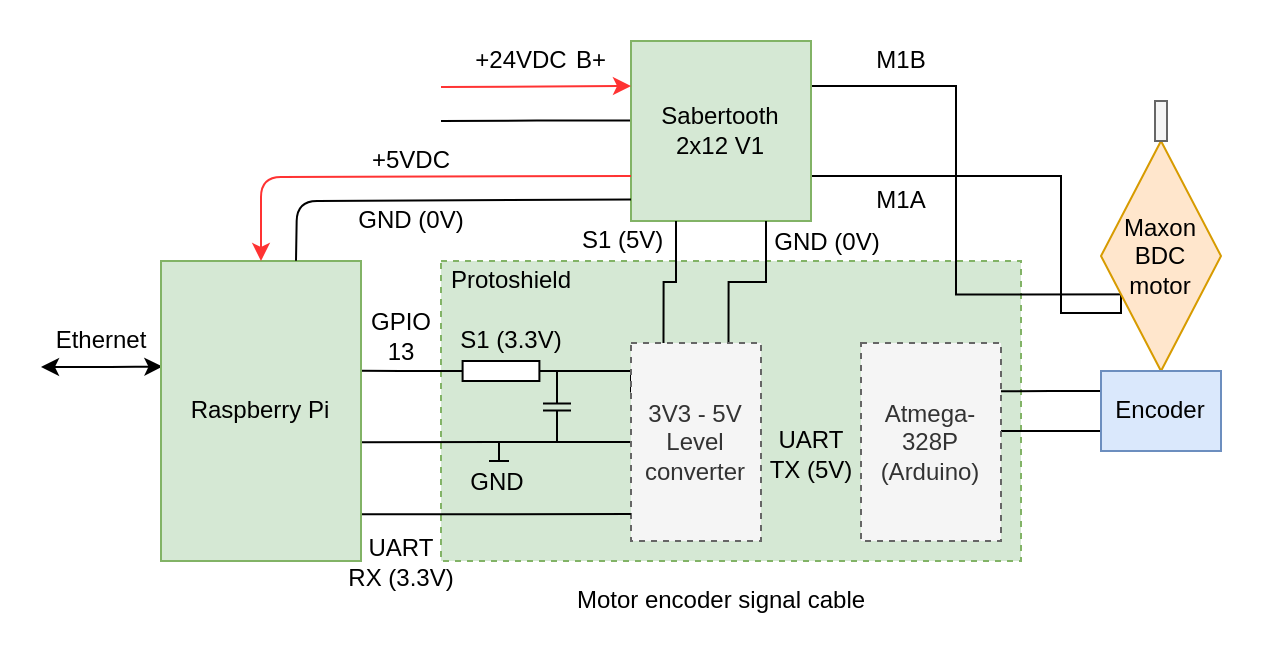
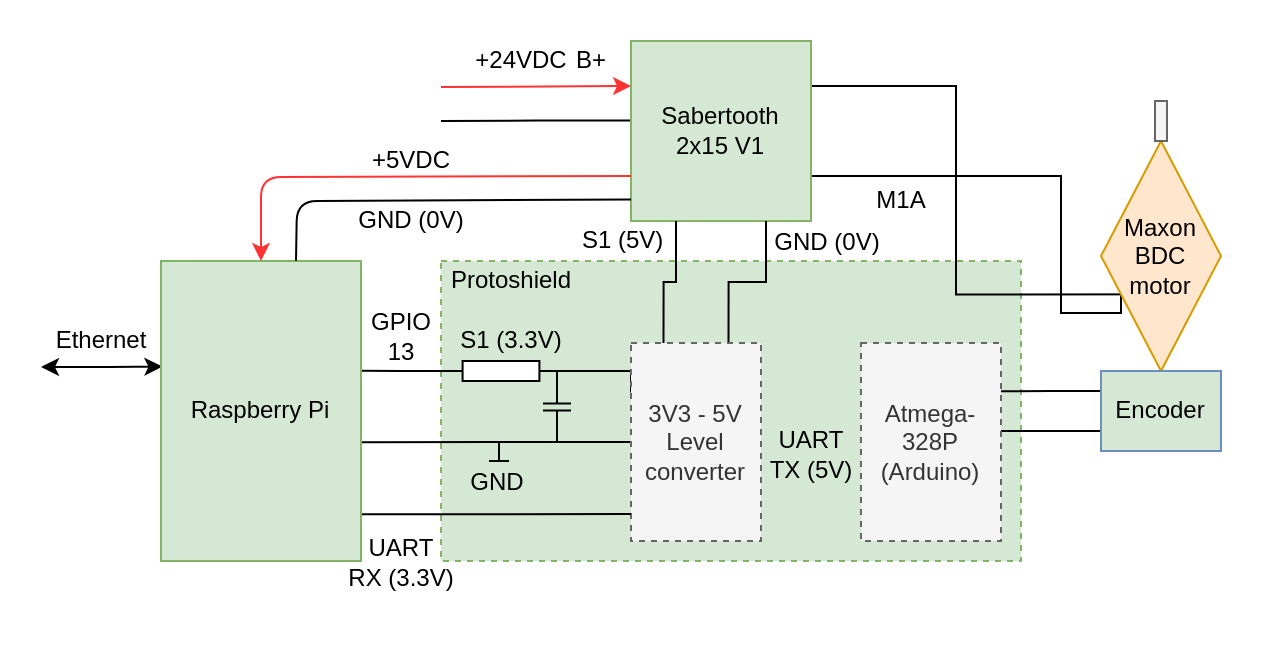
(901, 61) -> none
(721, 131) -> (721, 131)
(1161, 411) -> (1161, 411)
(721, 601) -> none
